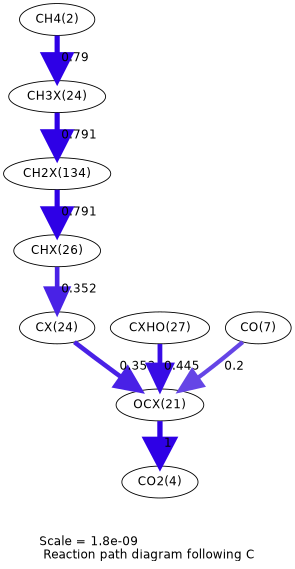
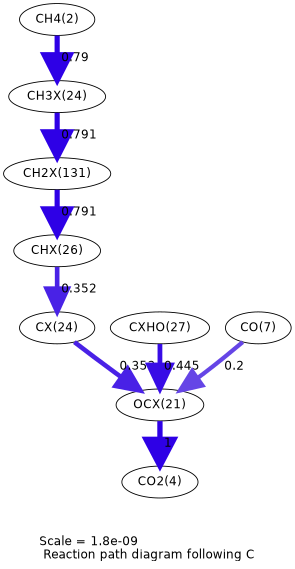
(57, 174) -> (57, 174)
